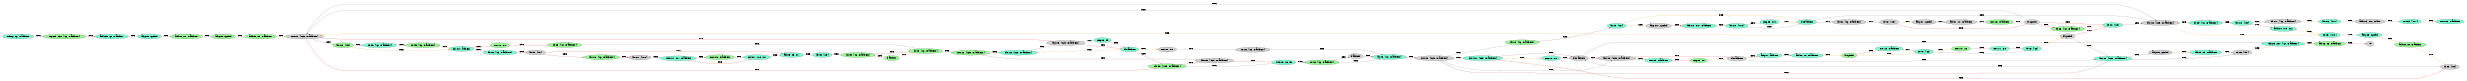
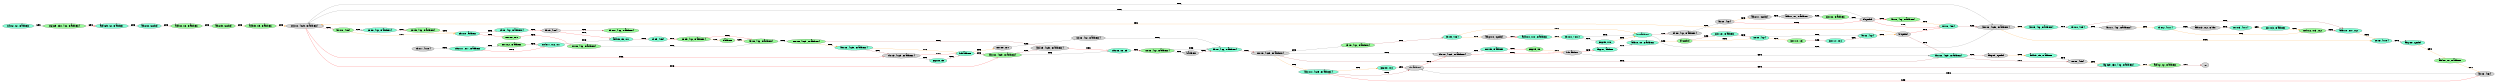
none -> (2313, 31)
(623, 57) -> none
